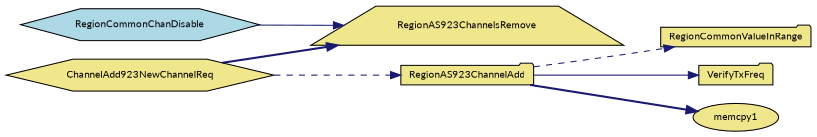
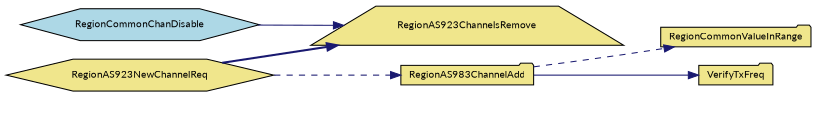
(140, 75) -> (140, 75)
(467, 75) -> (467, 75)
(736, 117) -> none
